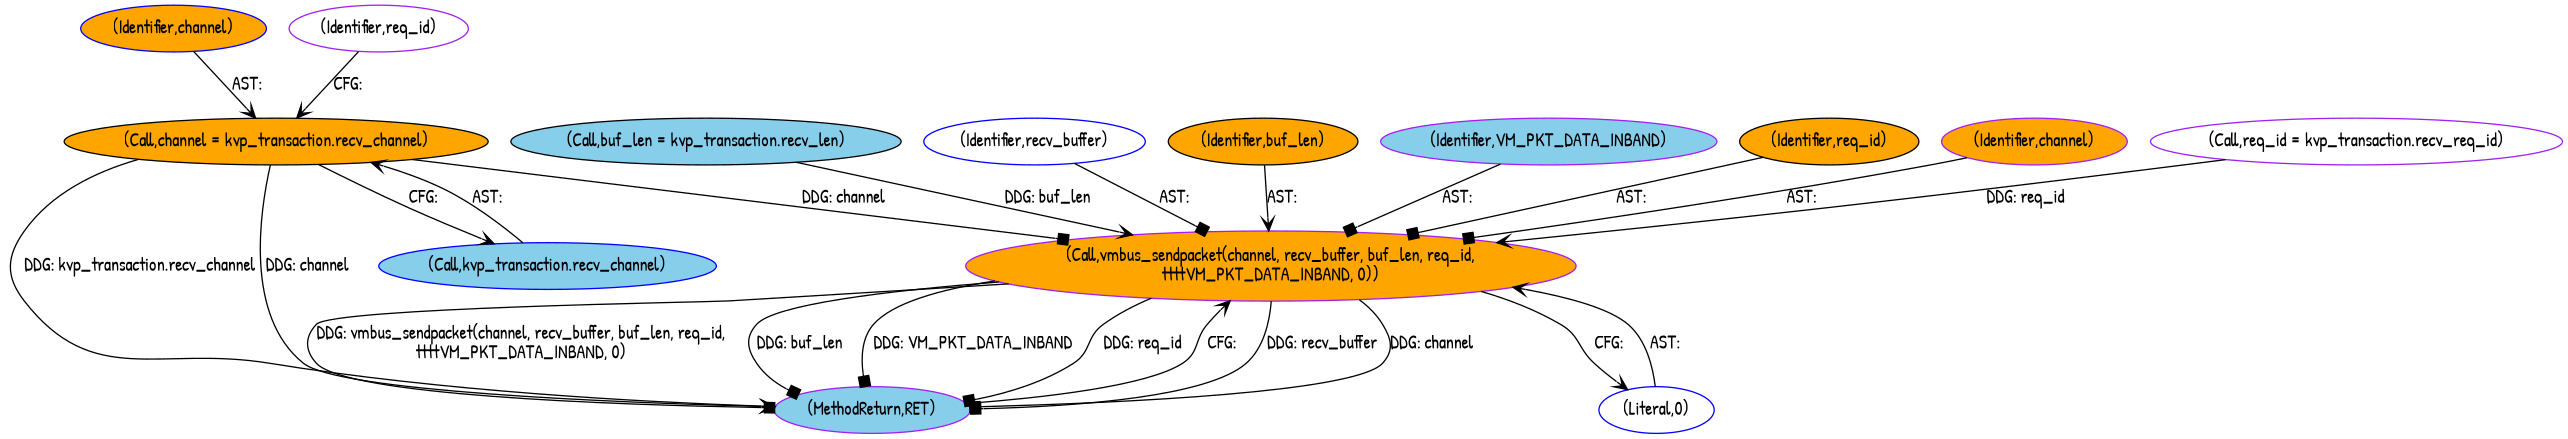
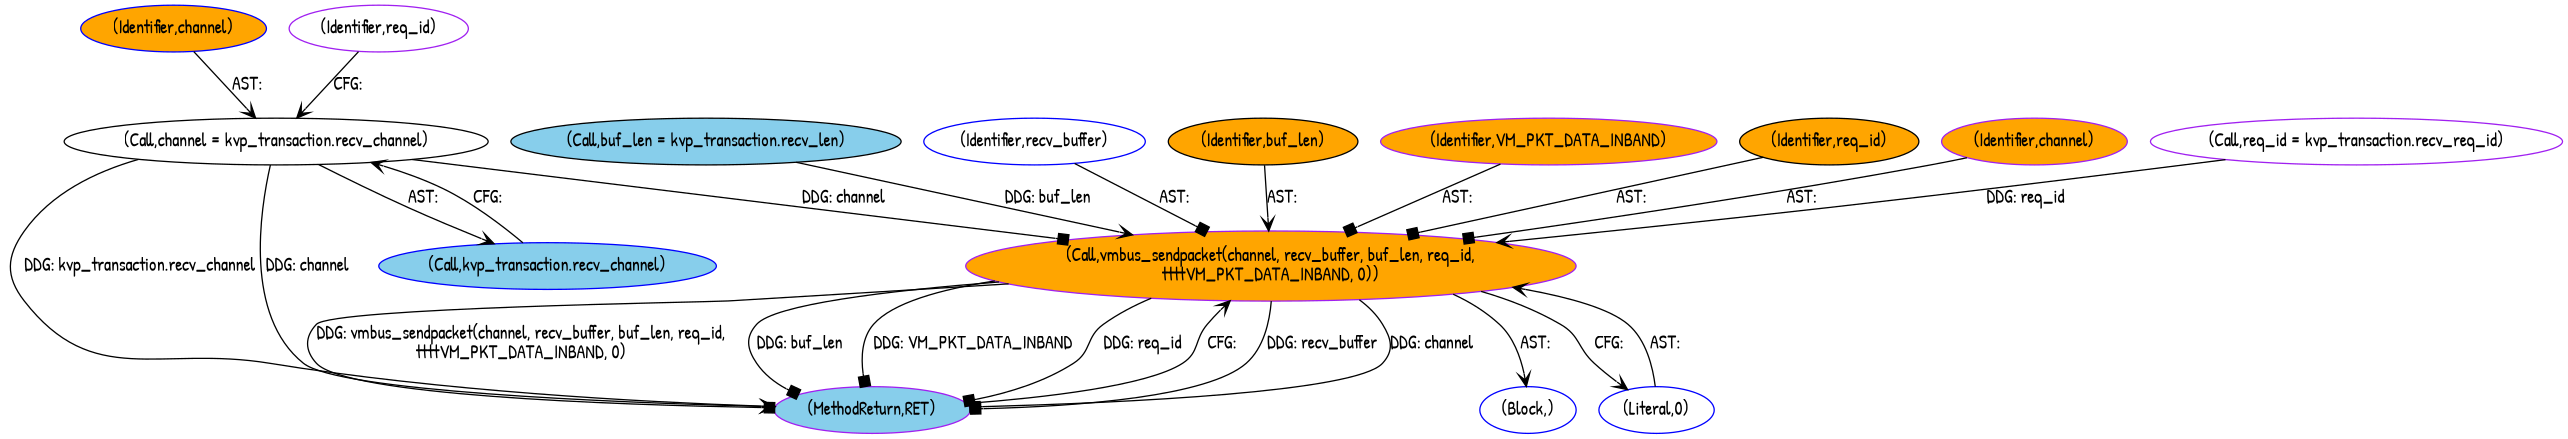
(276, 142) -> (276, 142)
(1549, 142) -> (1549, 142)
(426, 198) -> (426, 198)
(490, 198) -> (490, 198)
none -> (1528, 410)
